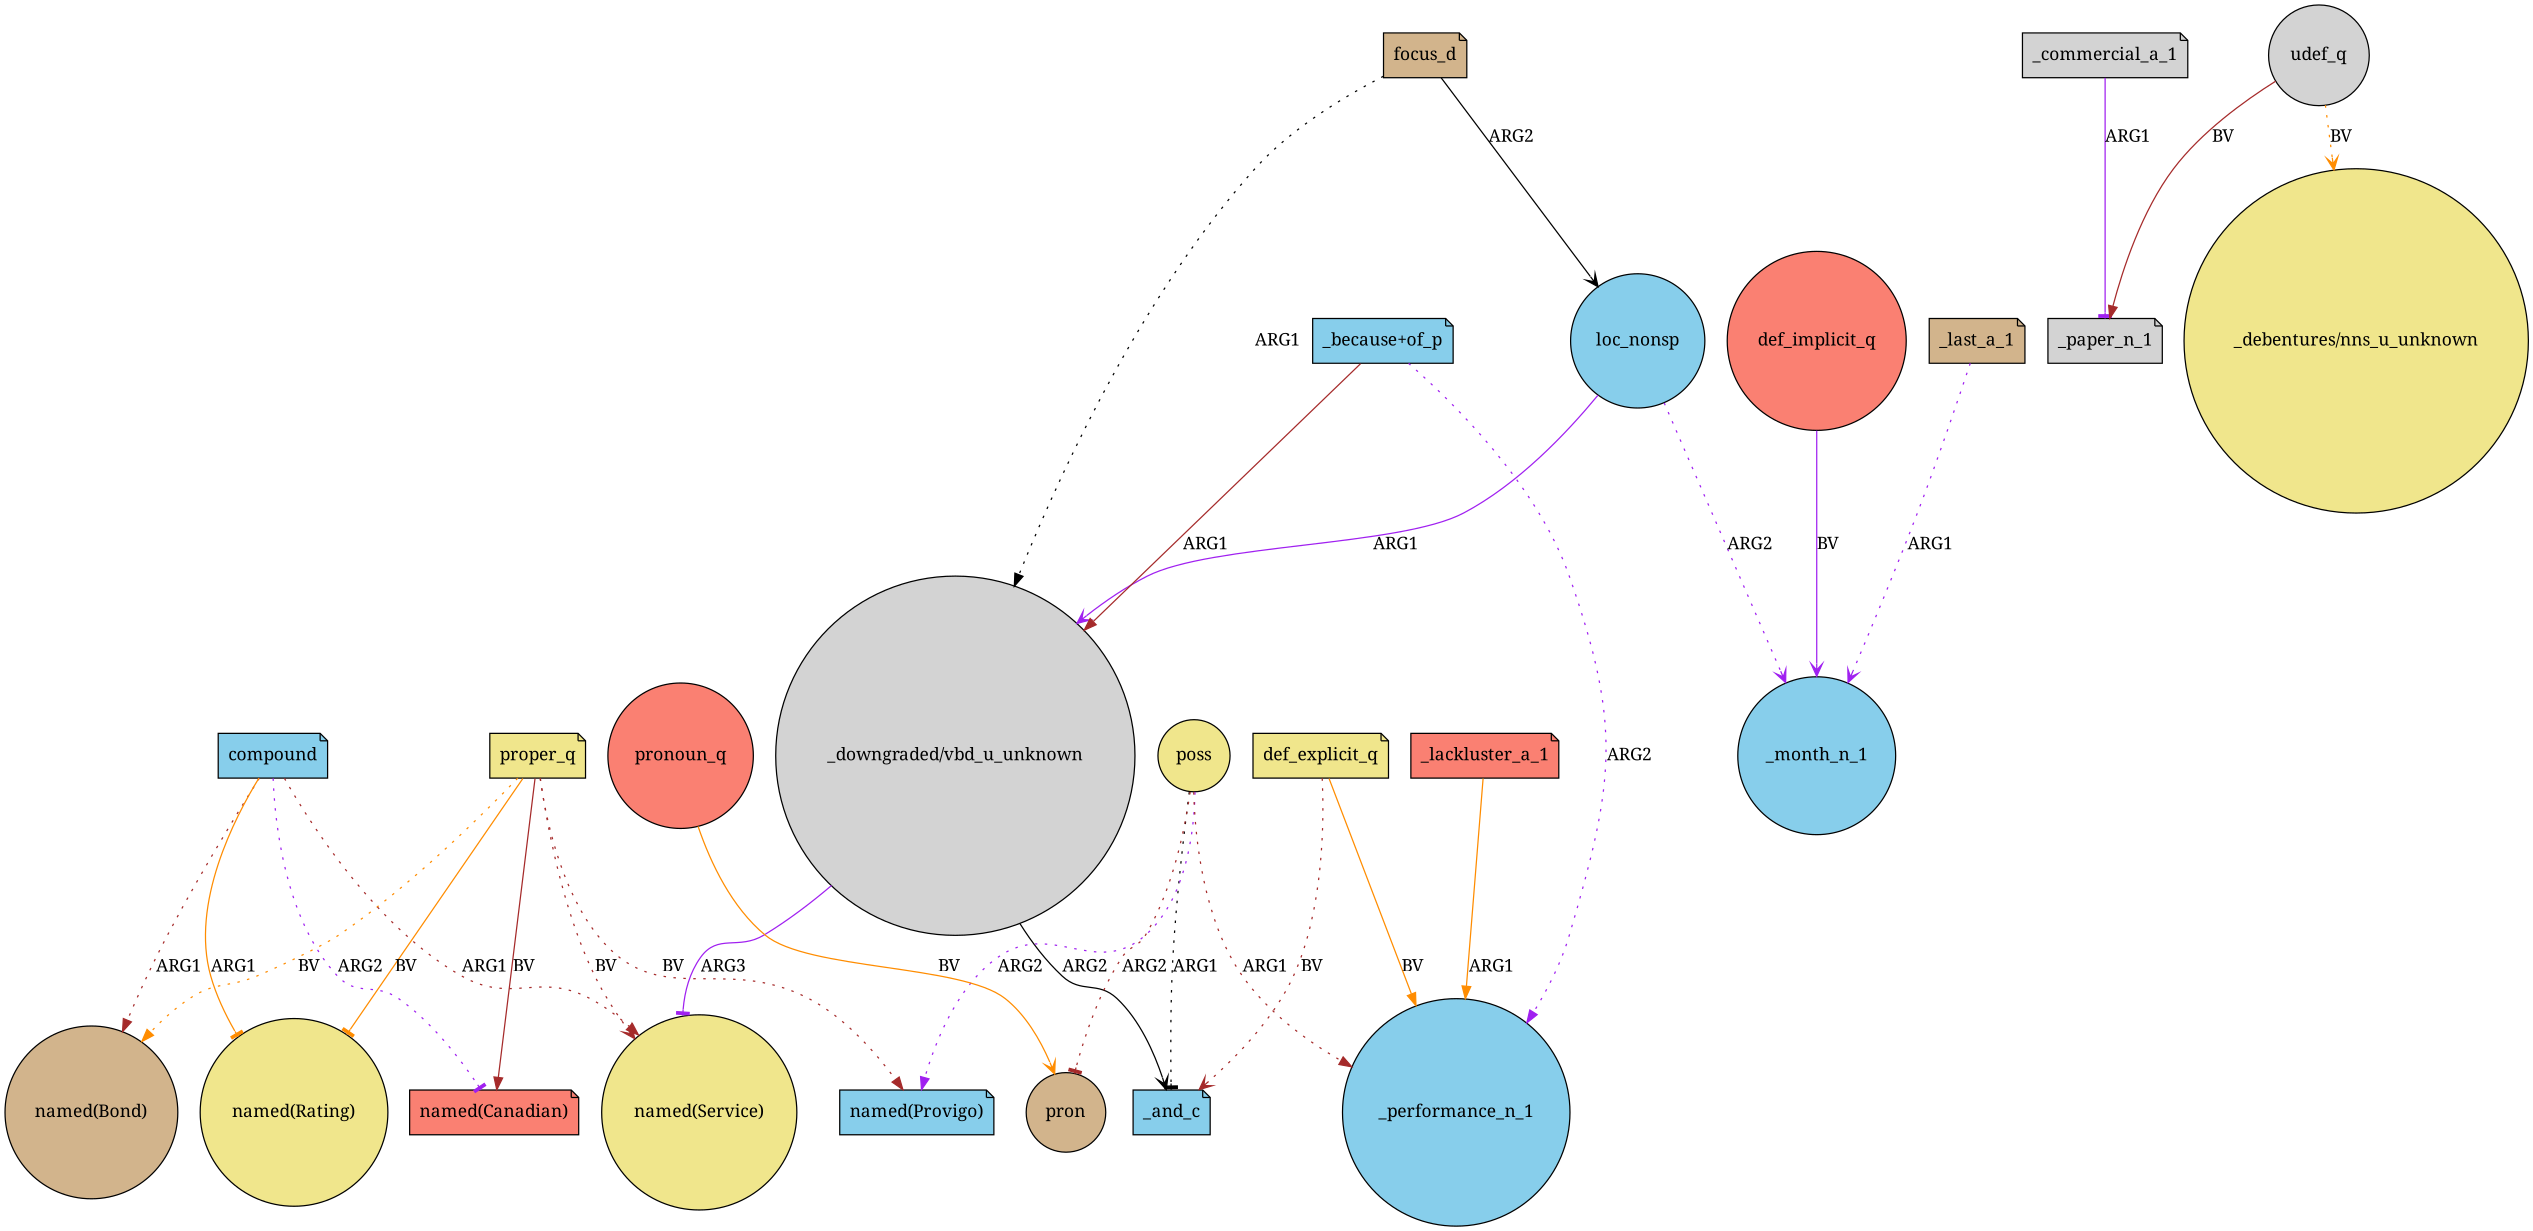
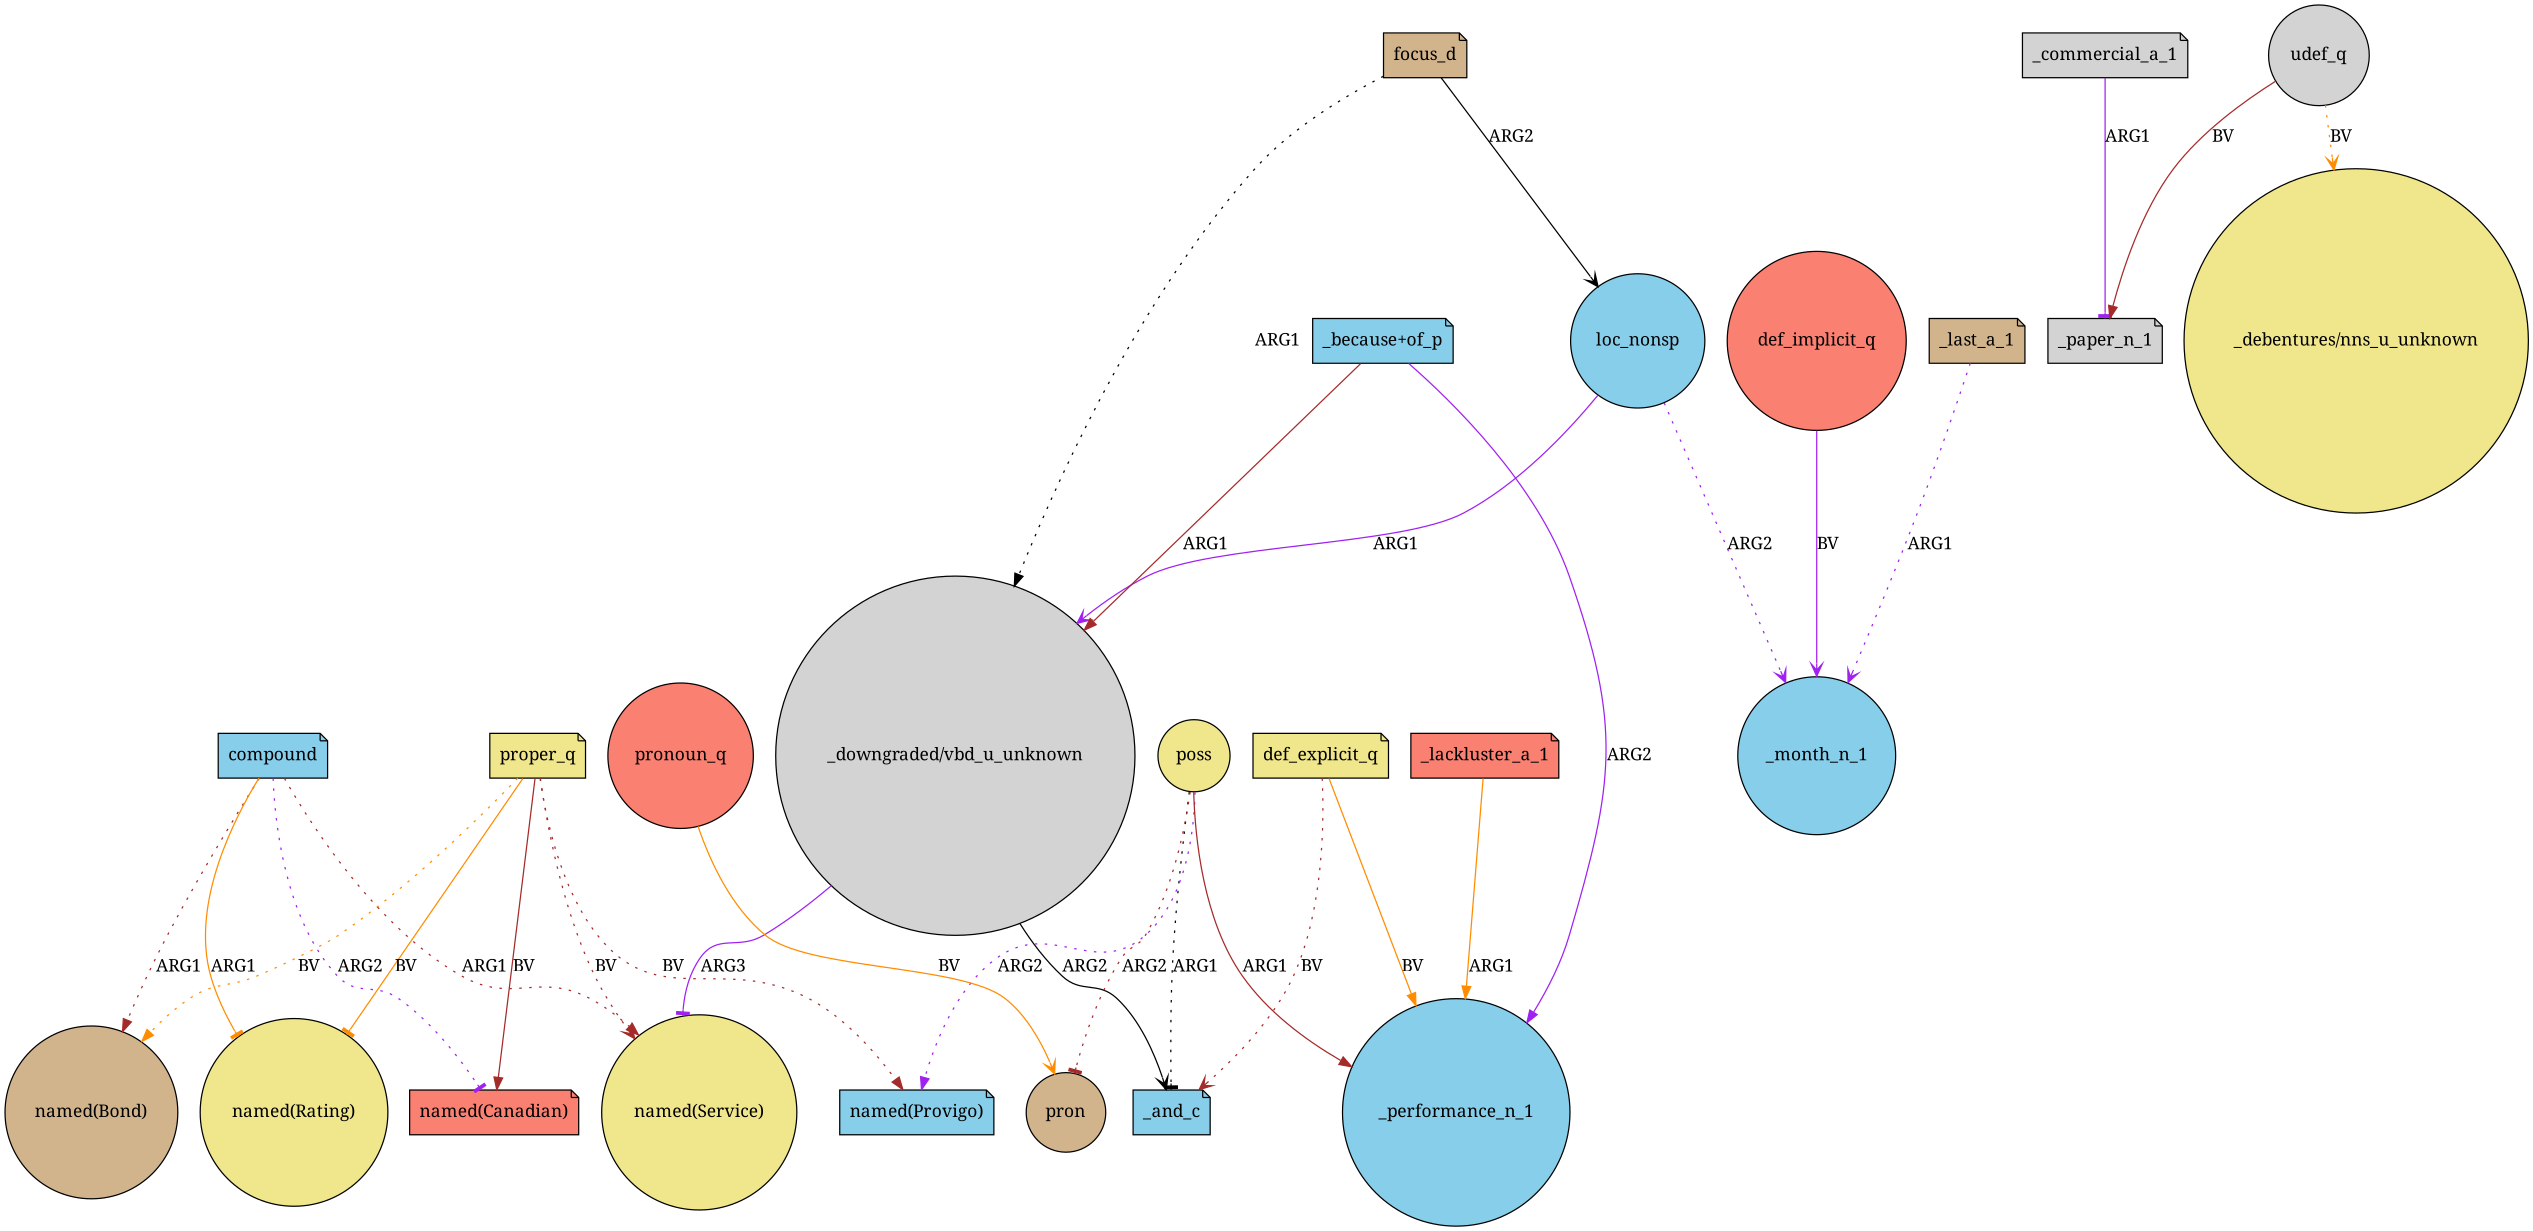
(1595, 664) -> (1595, 664)
(1227, 949) -> (1227, 949)
